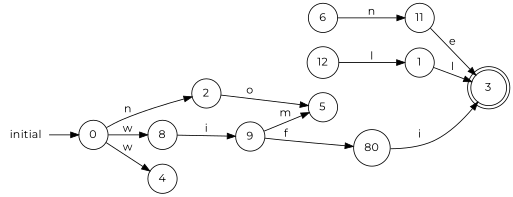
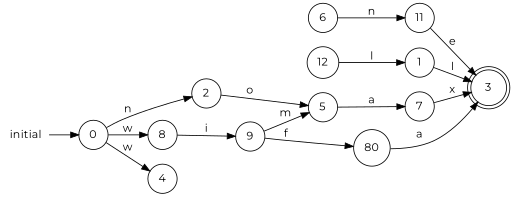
none -> (420, 106)
(420, 134) -> (420, 134)
